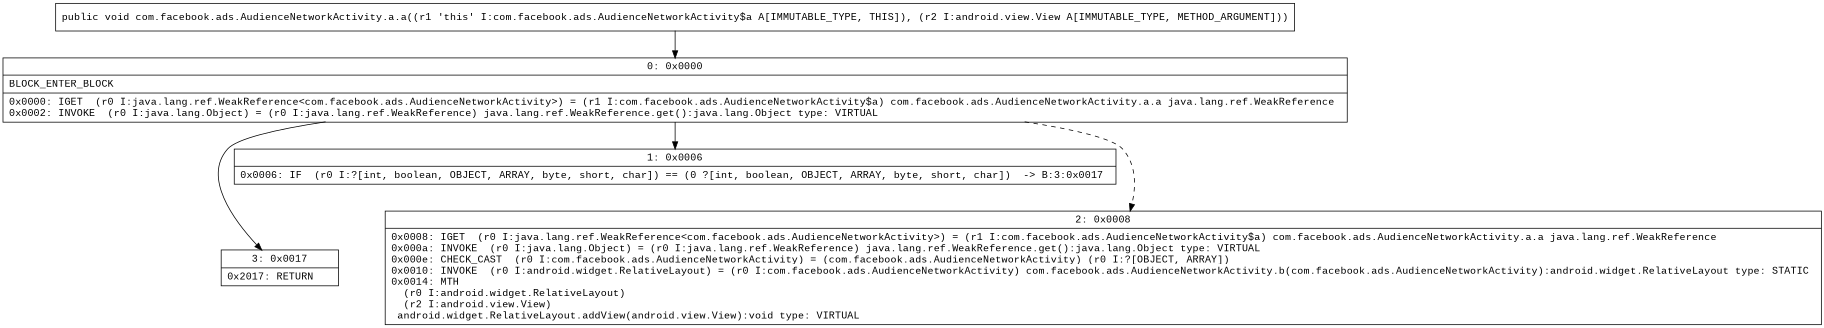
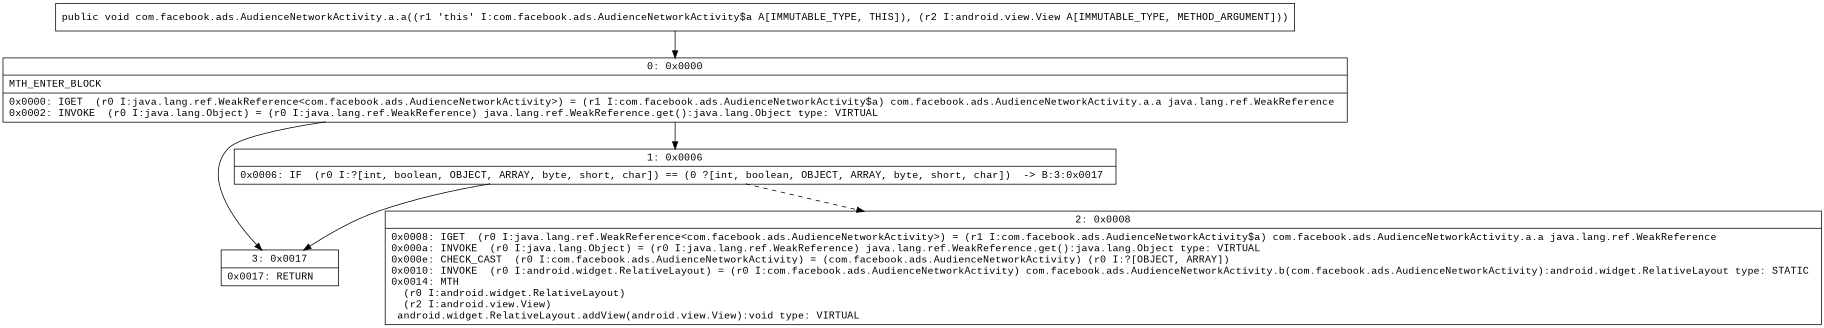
(62, 84) -> (55, 84)
(1103, 139) -> (801, 197)
none -> (397, 205)
(280, 276) -> (280, 276)
